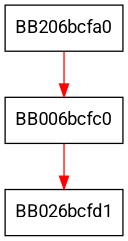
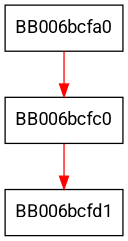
(64, 28) -> (64, 28)
(64, 213) -> (64, 213)
